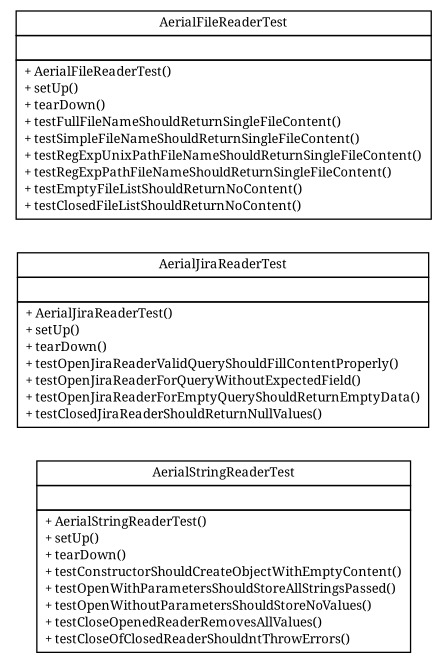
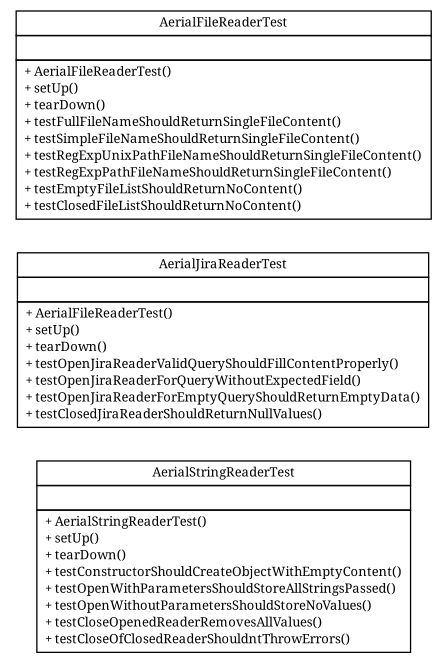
(100, 314) -> (100, 314)
